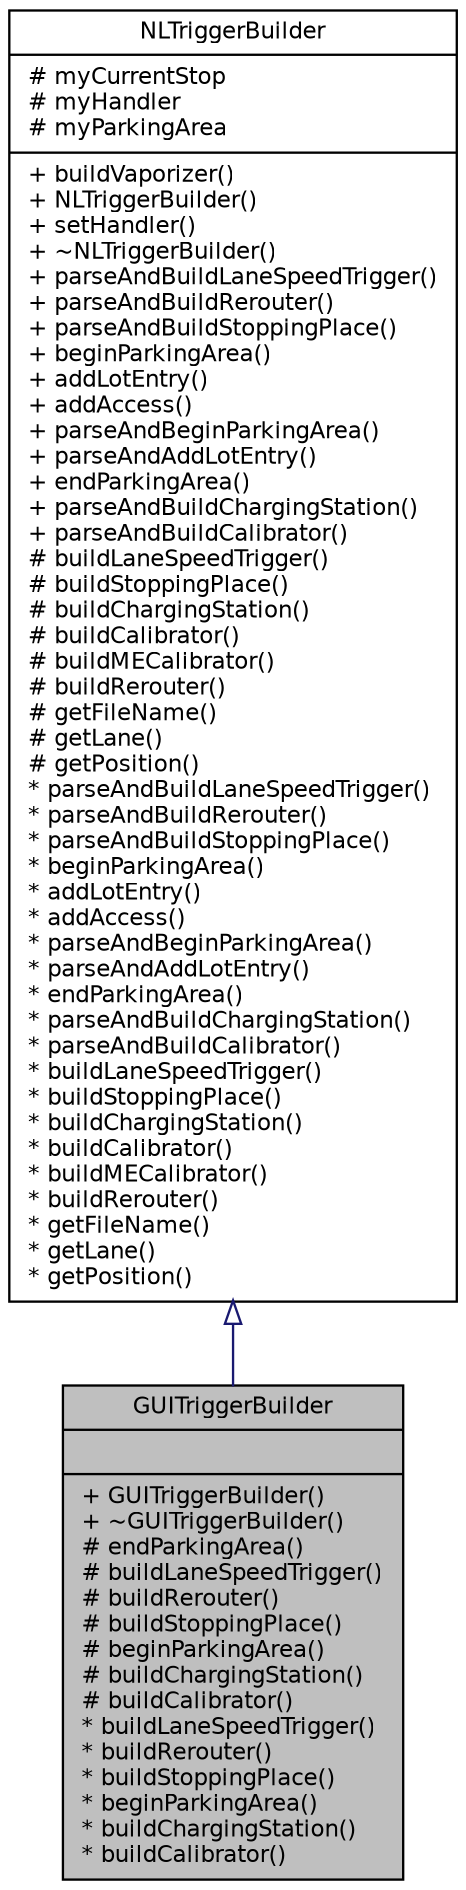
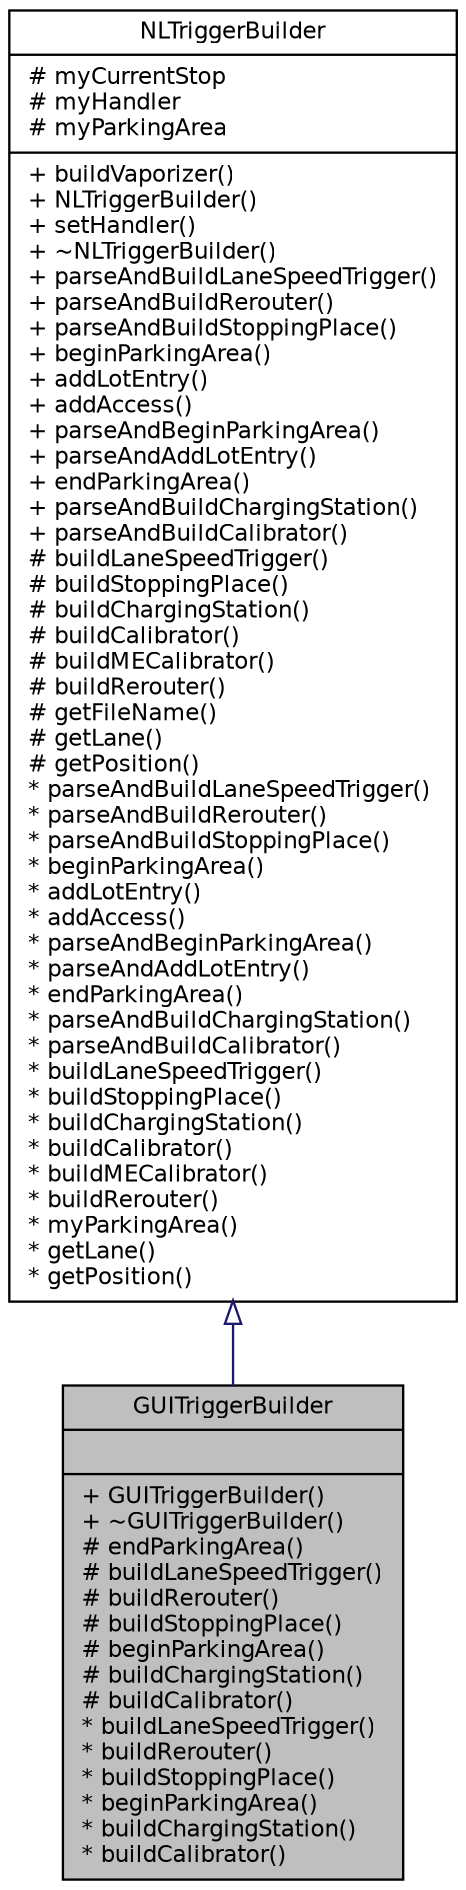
(120, 1226) -> (134, 1226)
